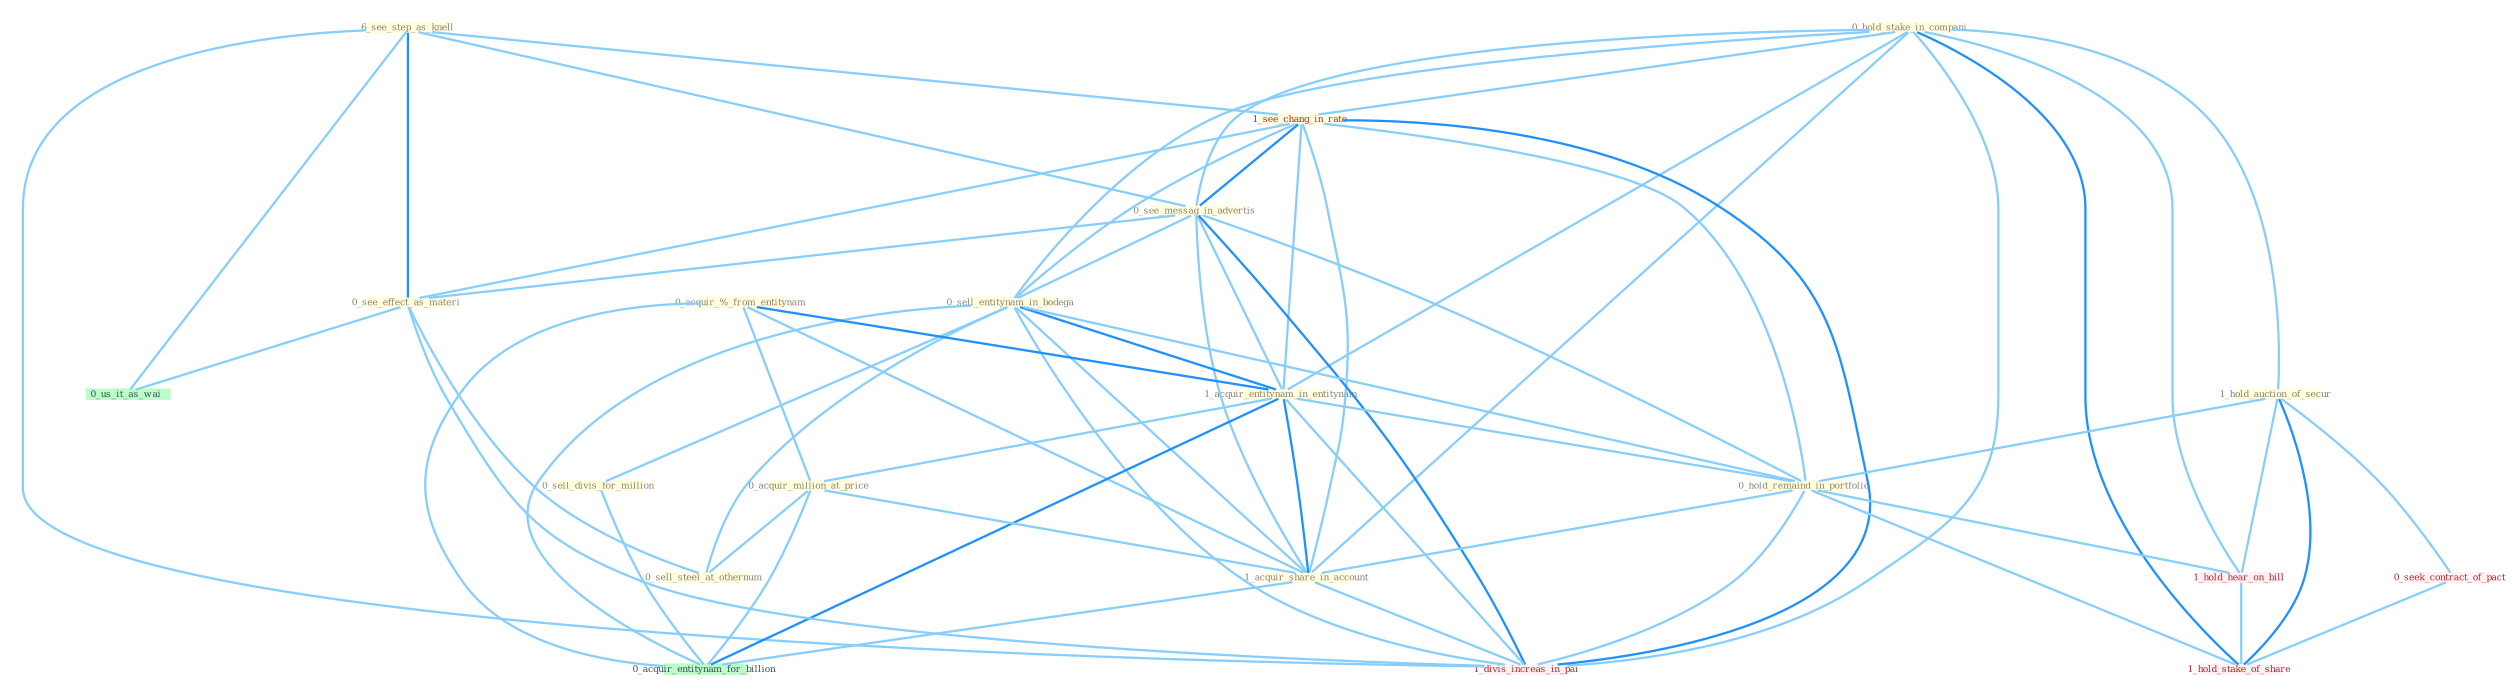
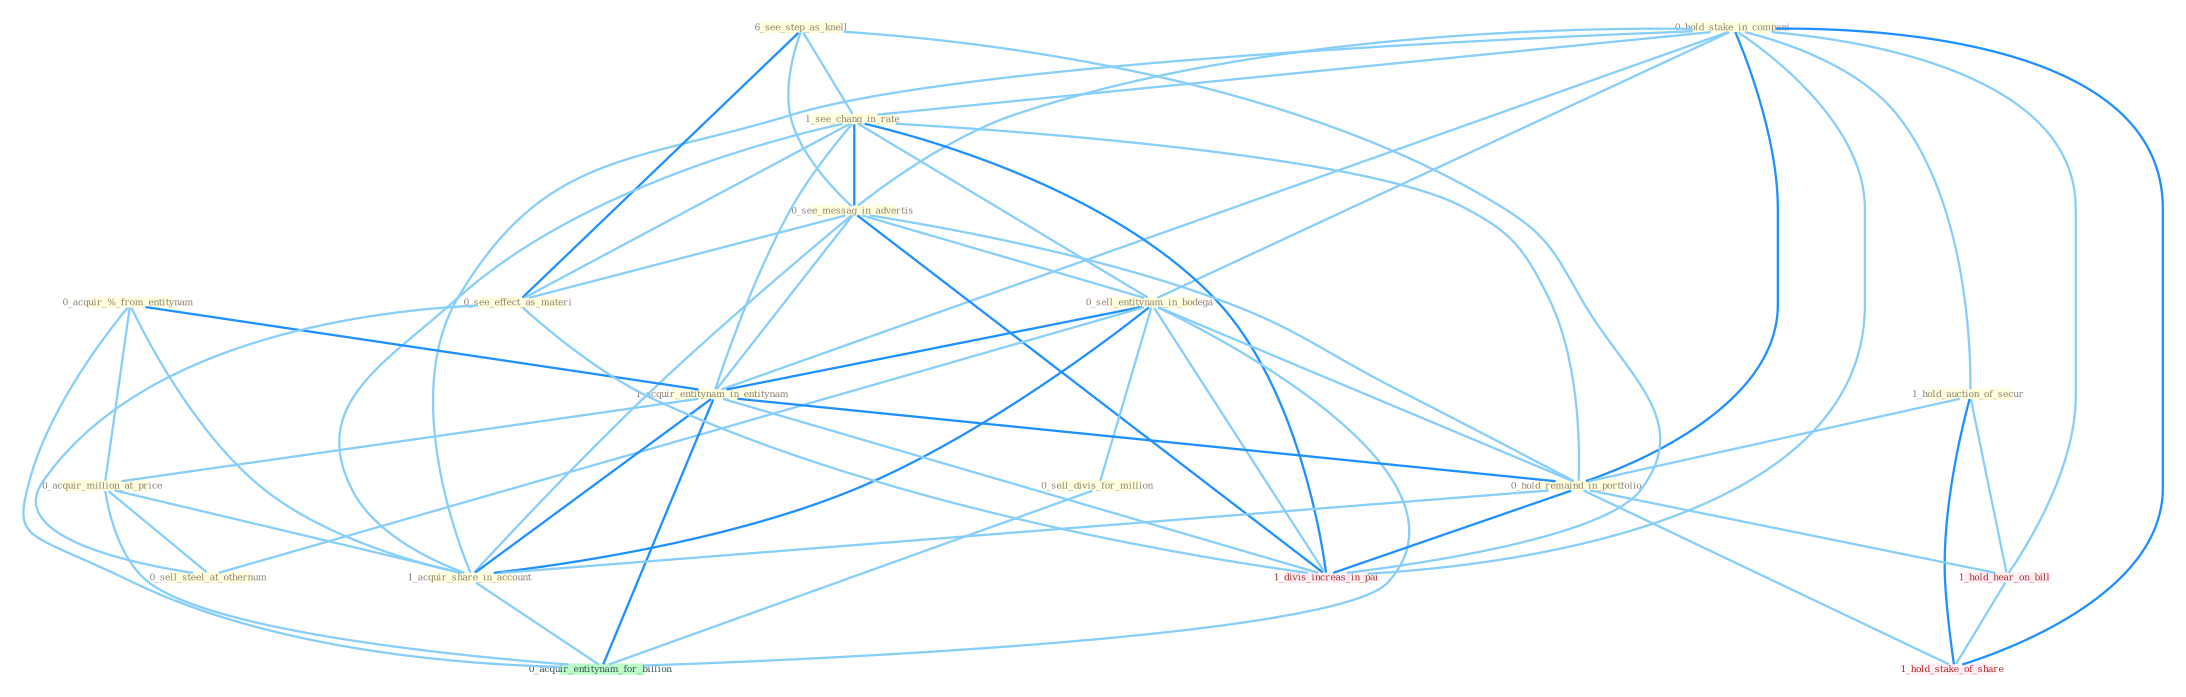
(1302, 119) -> (854, 119)
none -> (1778, 303)
(128, 394) -> none
(1544, 440) -> (1188, 444)
(1183, 460) -> (843, 494)
(2452, 578) -> none
(1692, 608) -> (1452, 532)
(1418, 623) -> none
